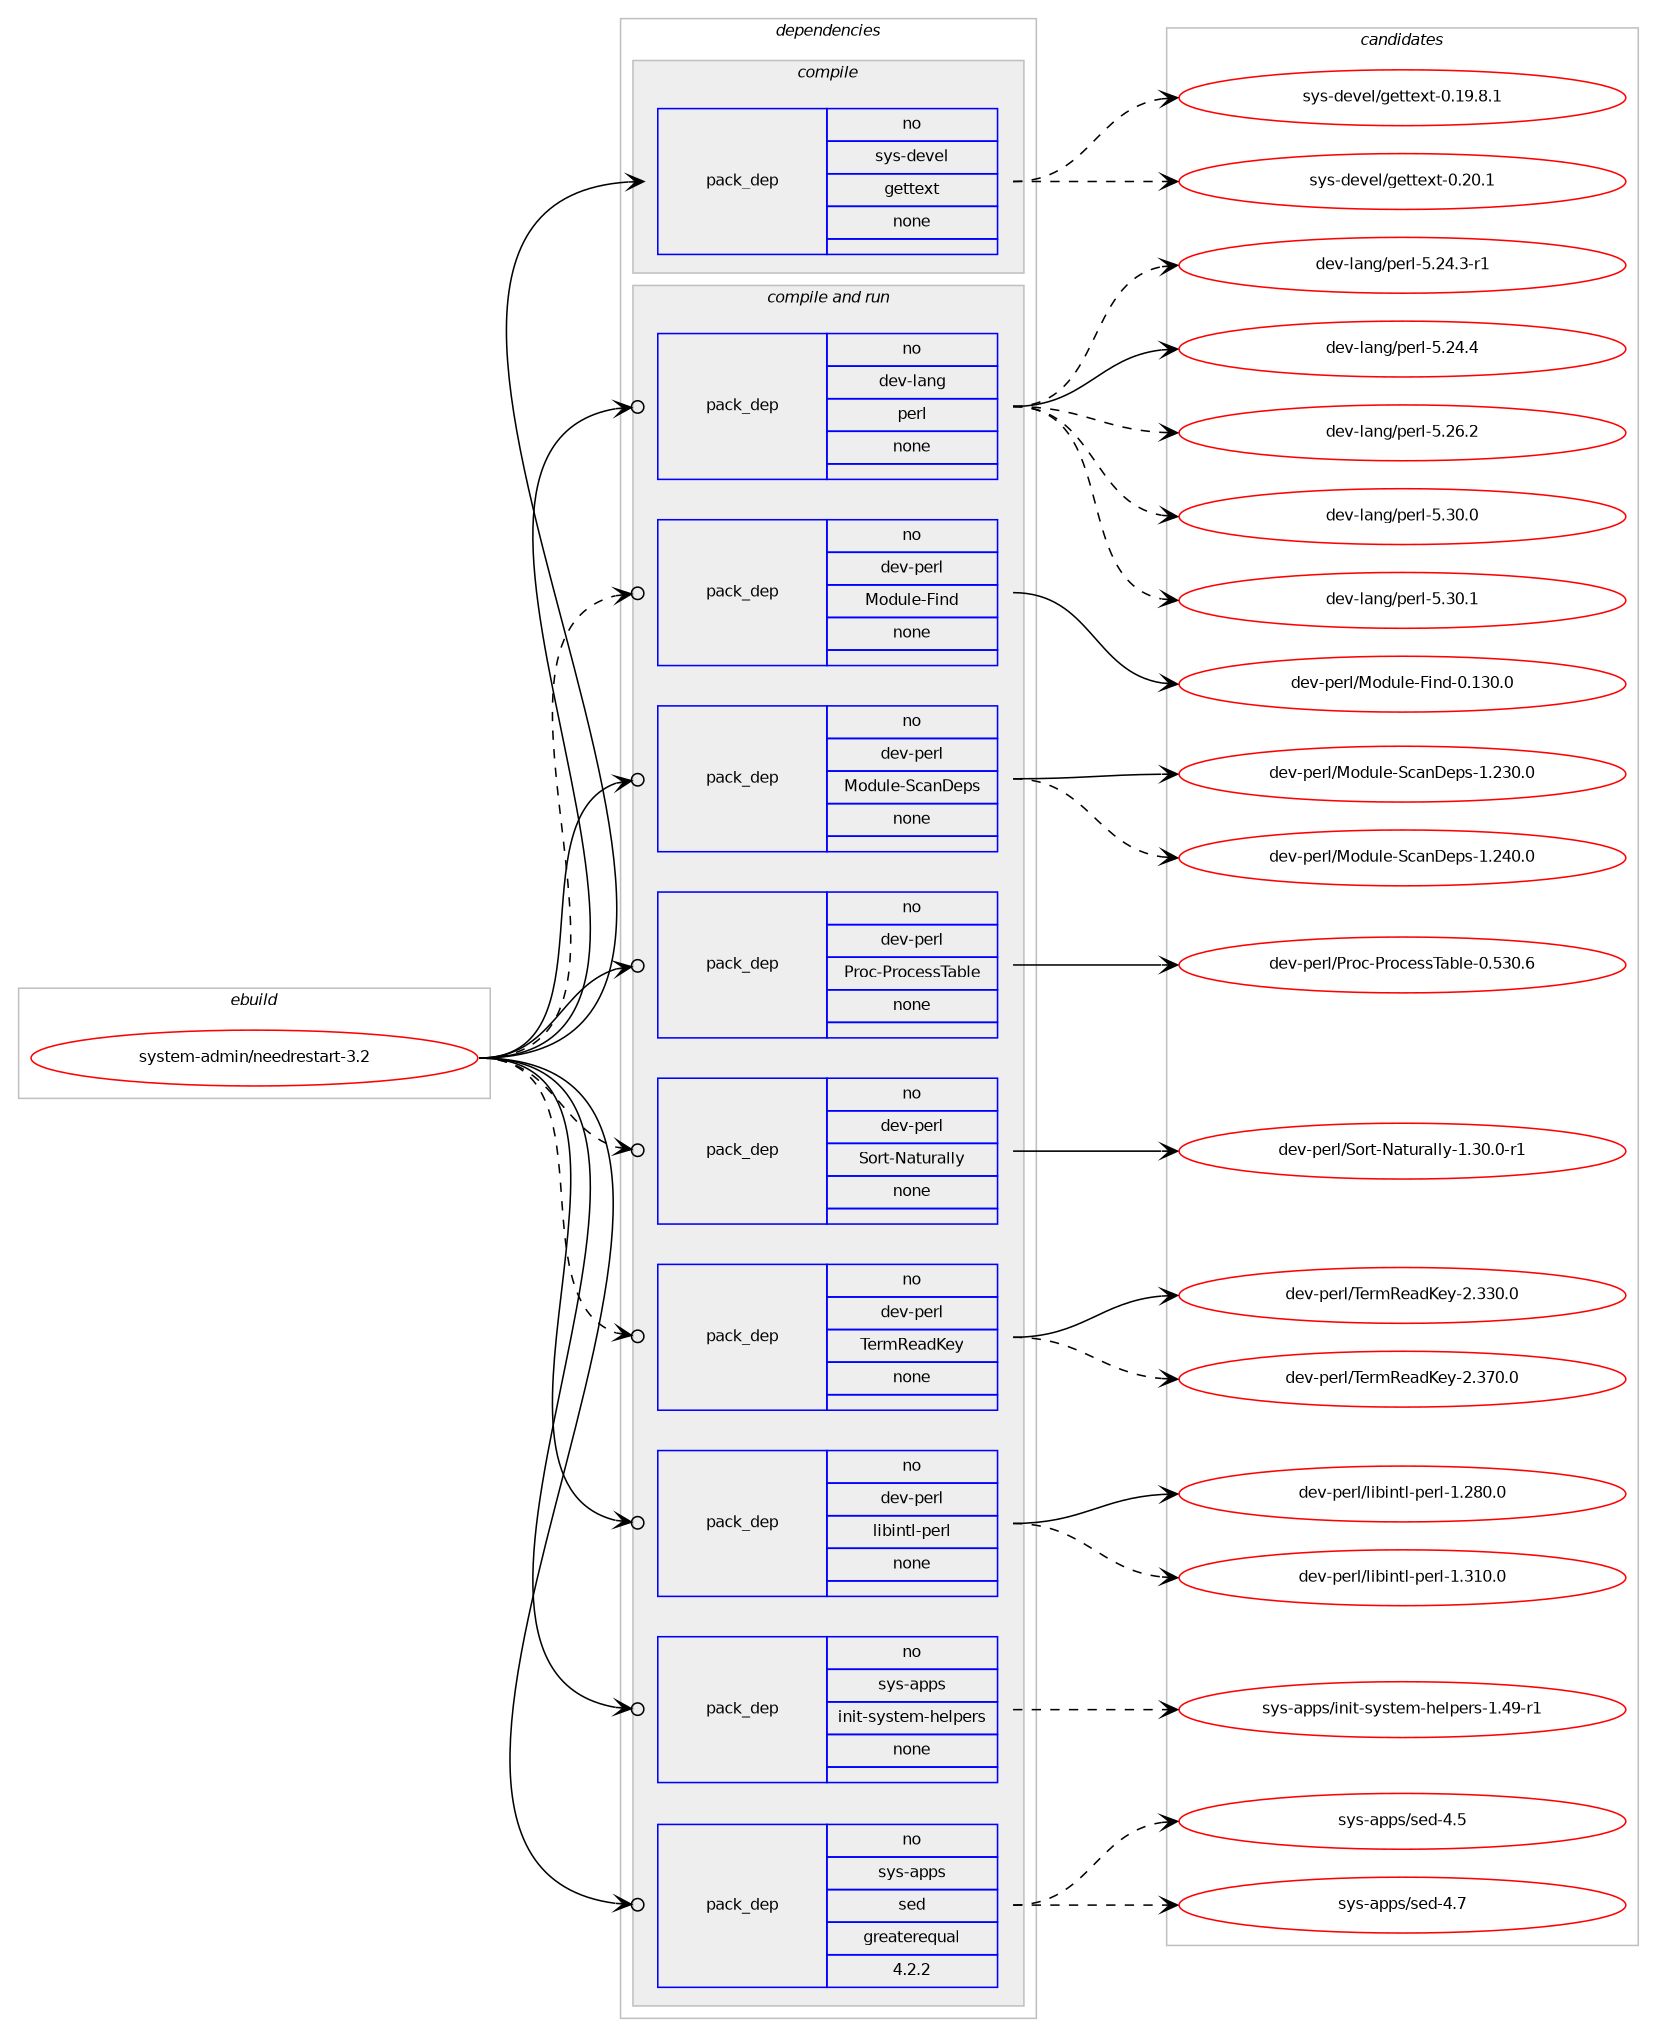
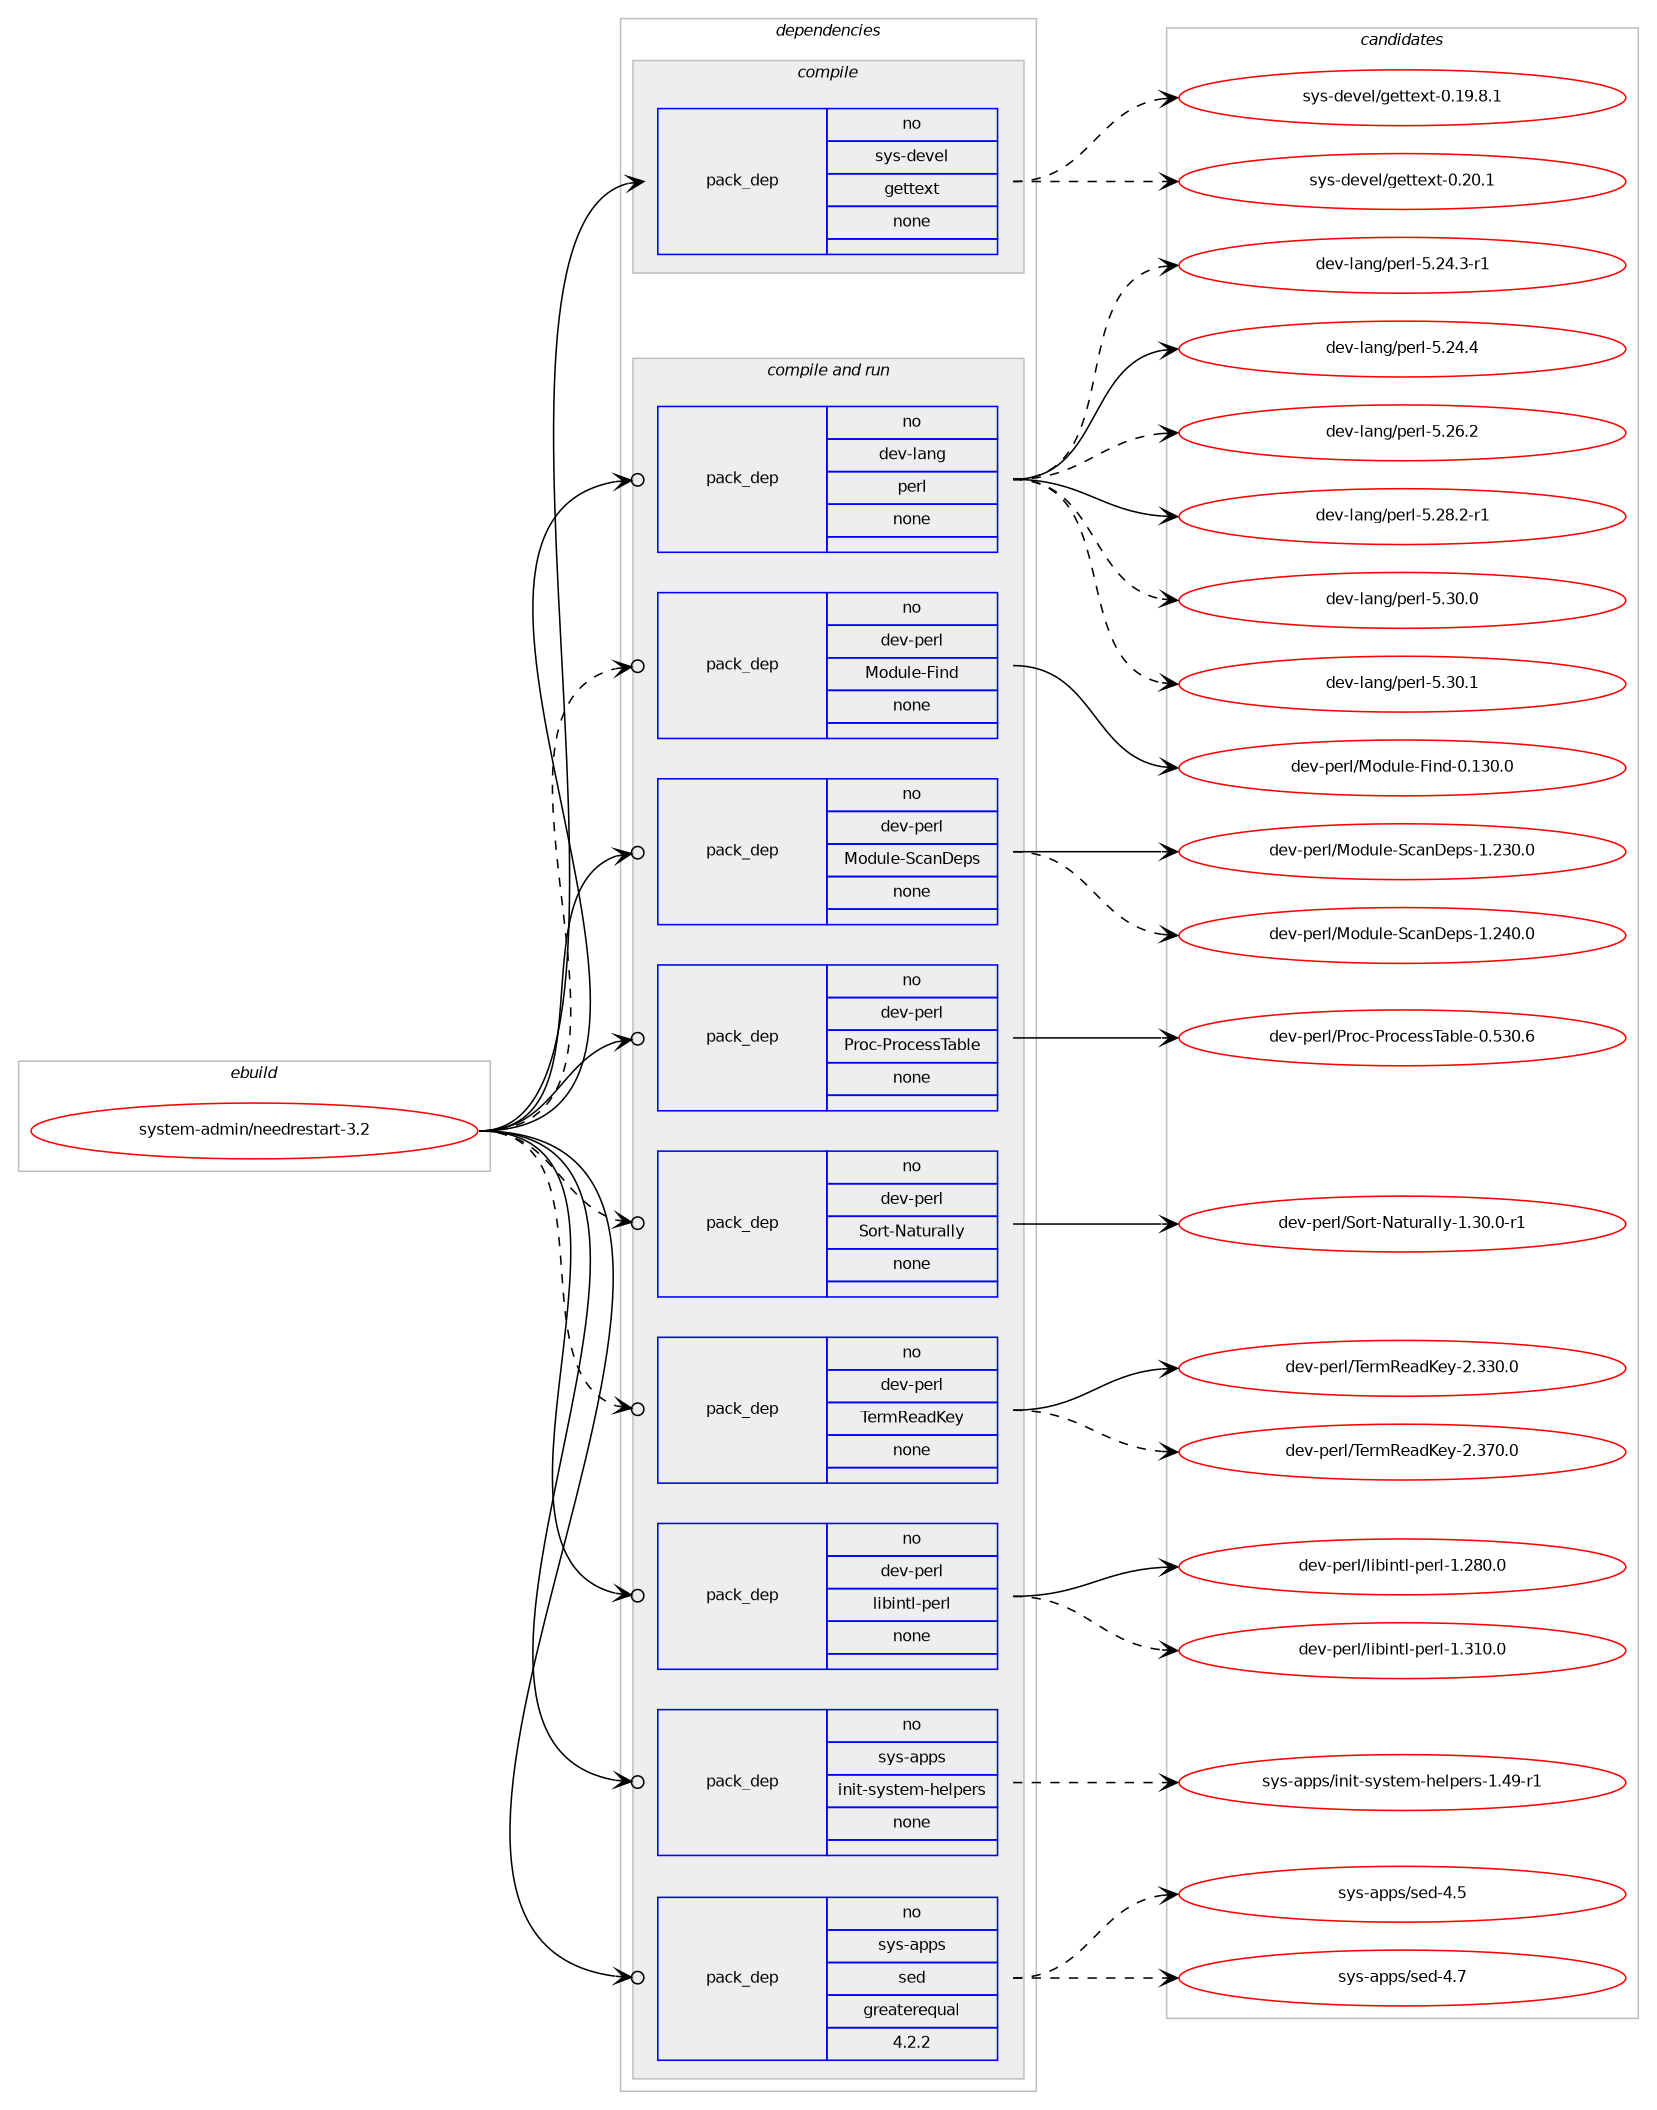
none -> (1402, 517)
